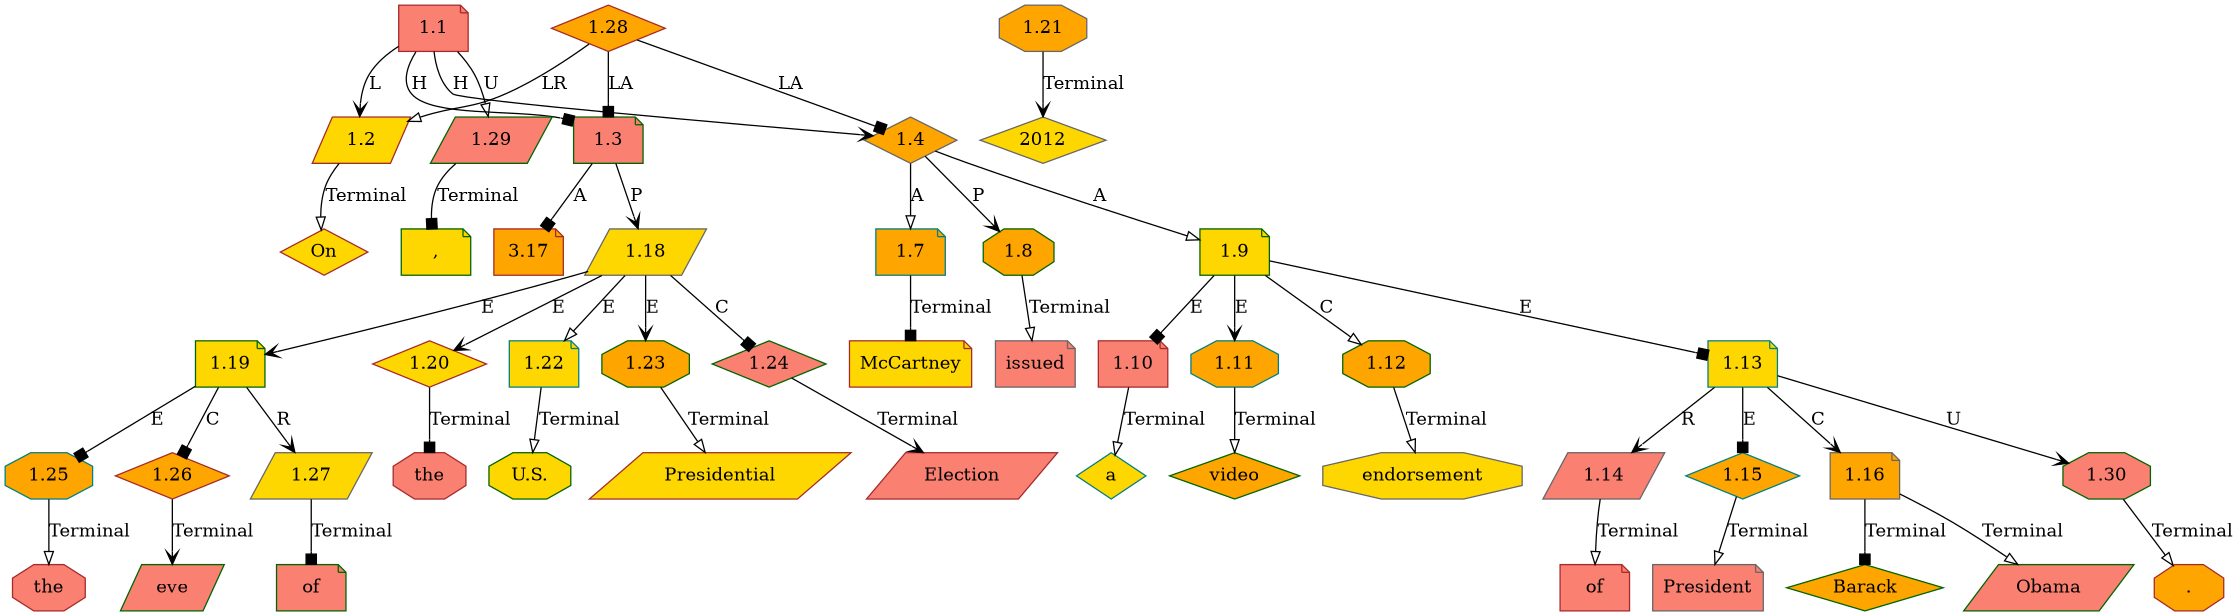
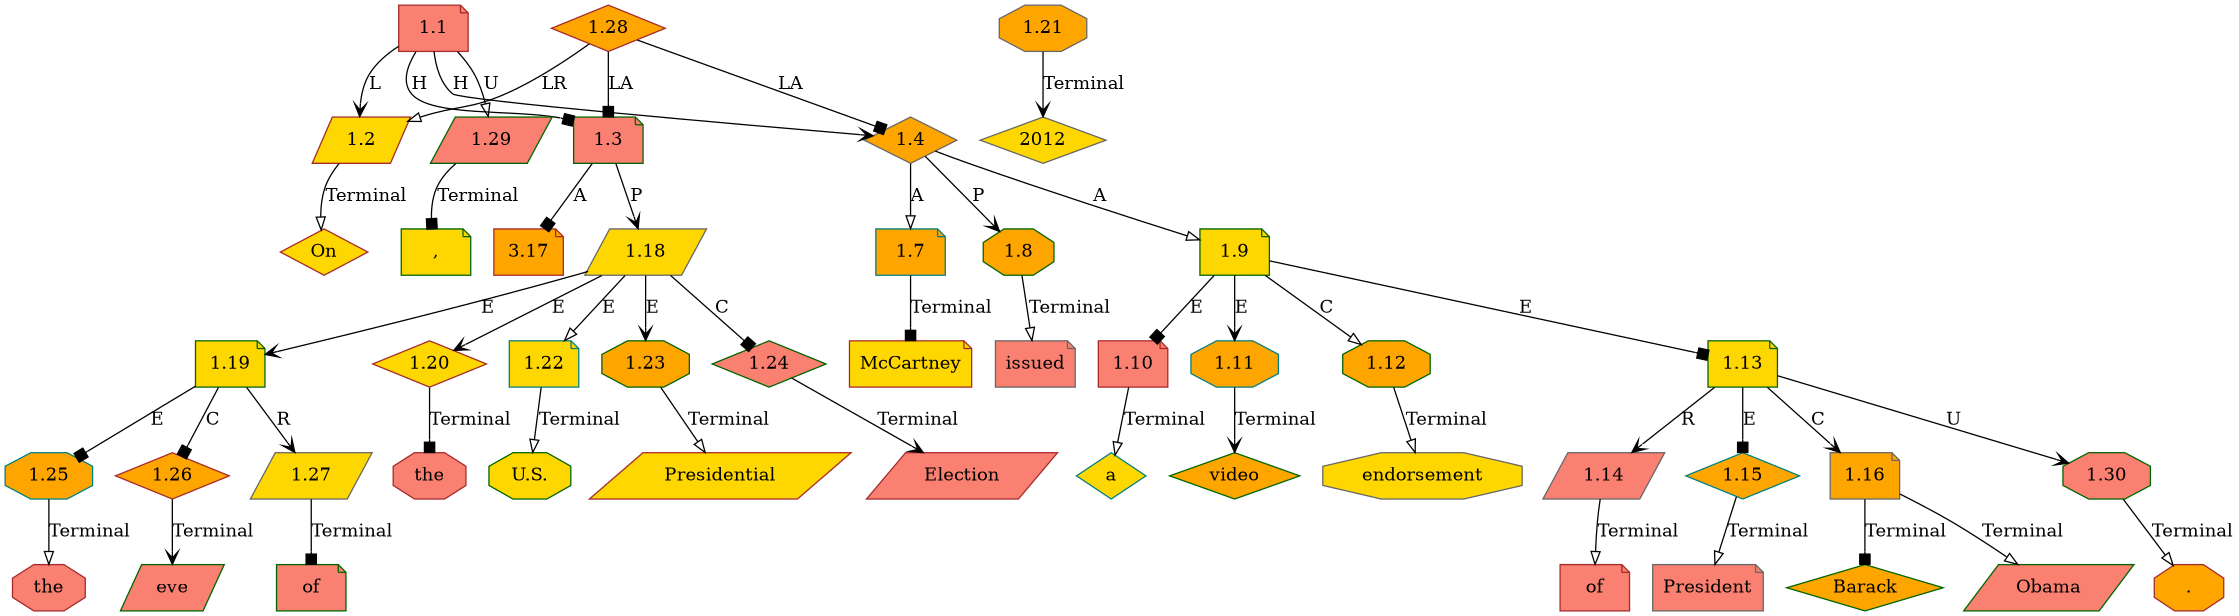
(1743, 364) -> (1743, 364)
(1235, 413) -> (1235, 413)
